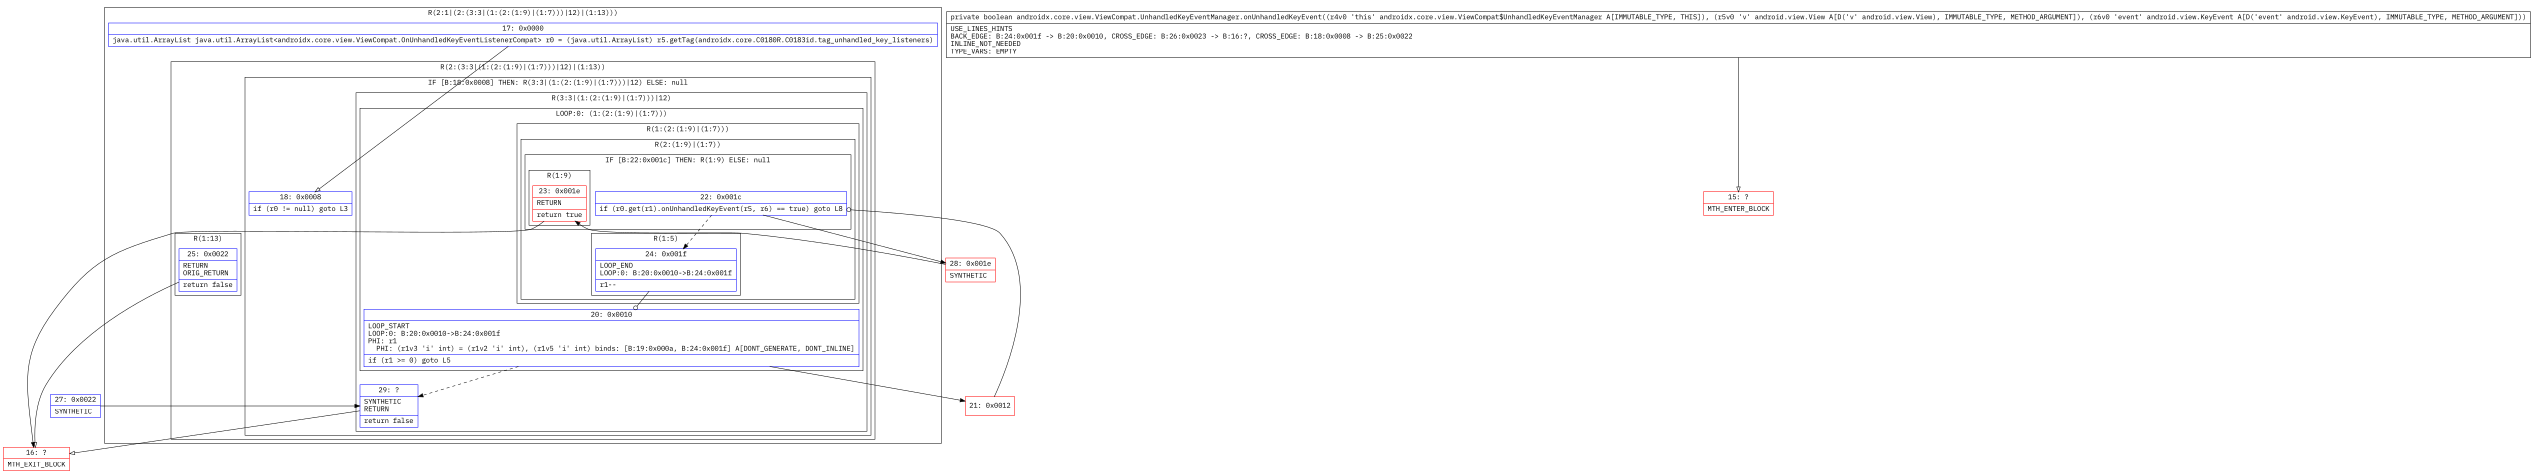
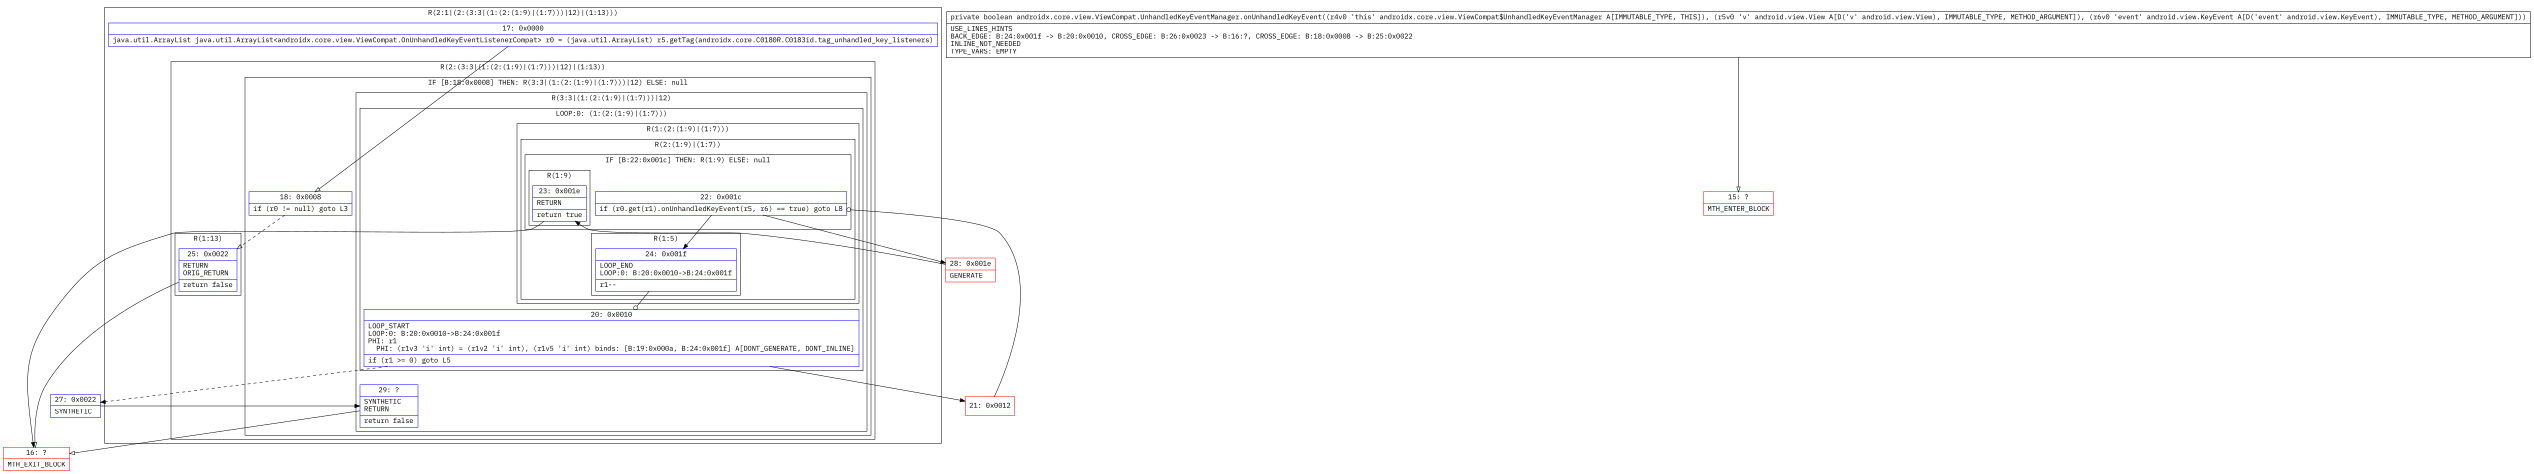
(560, 204) -> (560, 204)
(703, 226) -> (703, 226)
none -> (266, 228)
(968, 276) -> (966, 276)
(471, 381) -> (253, 383)
